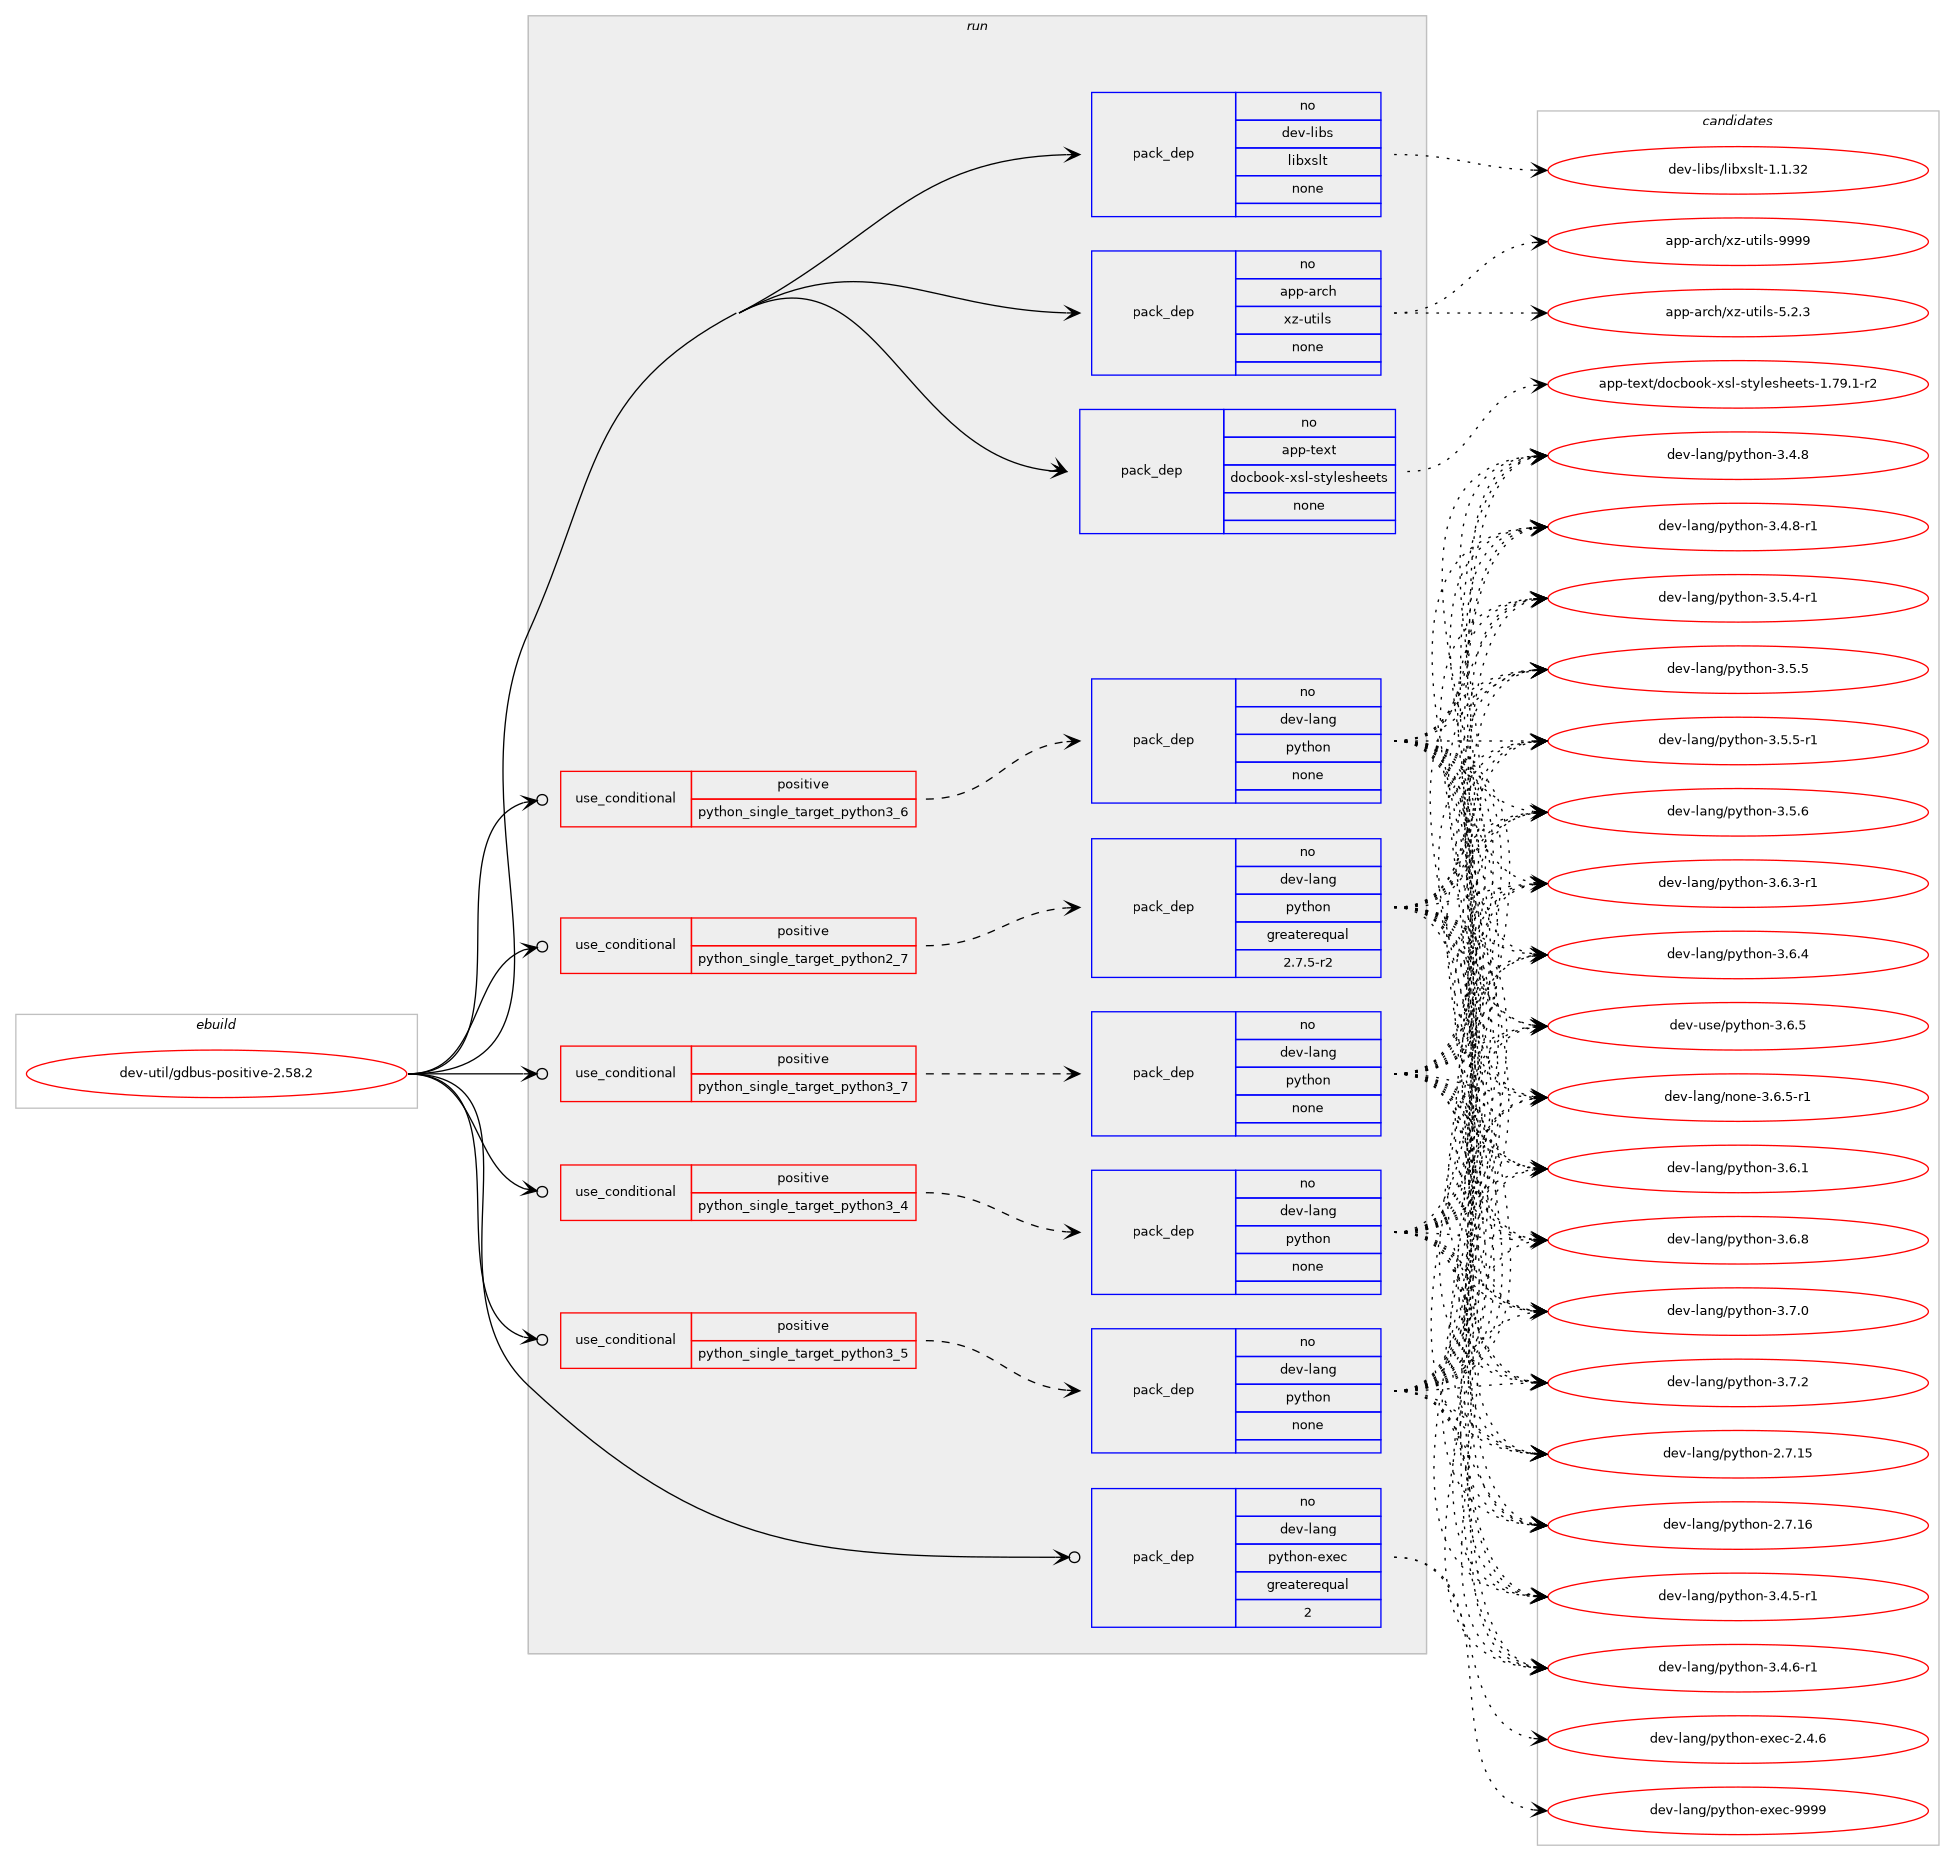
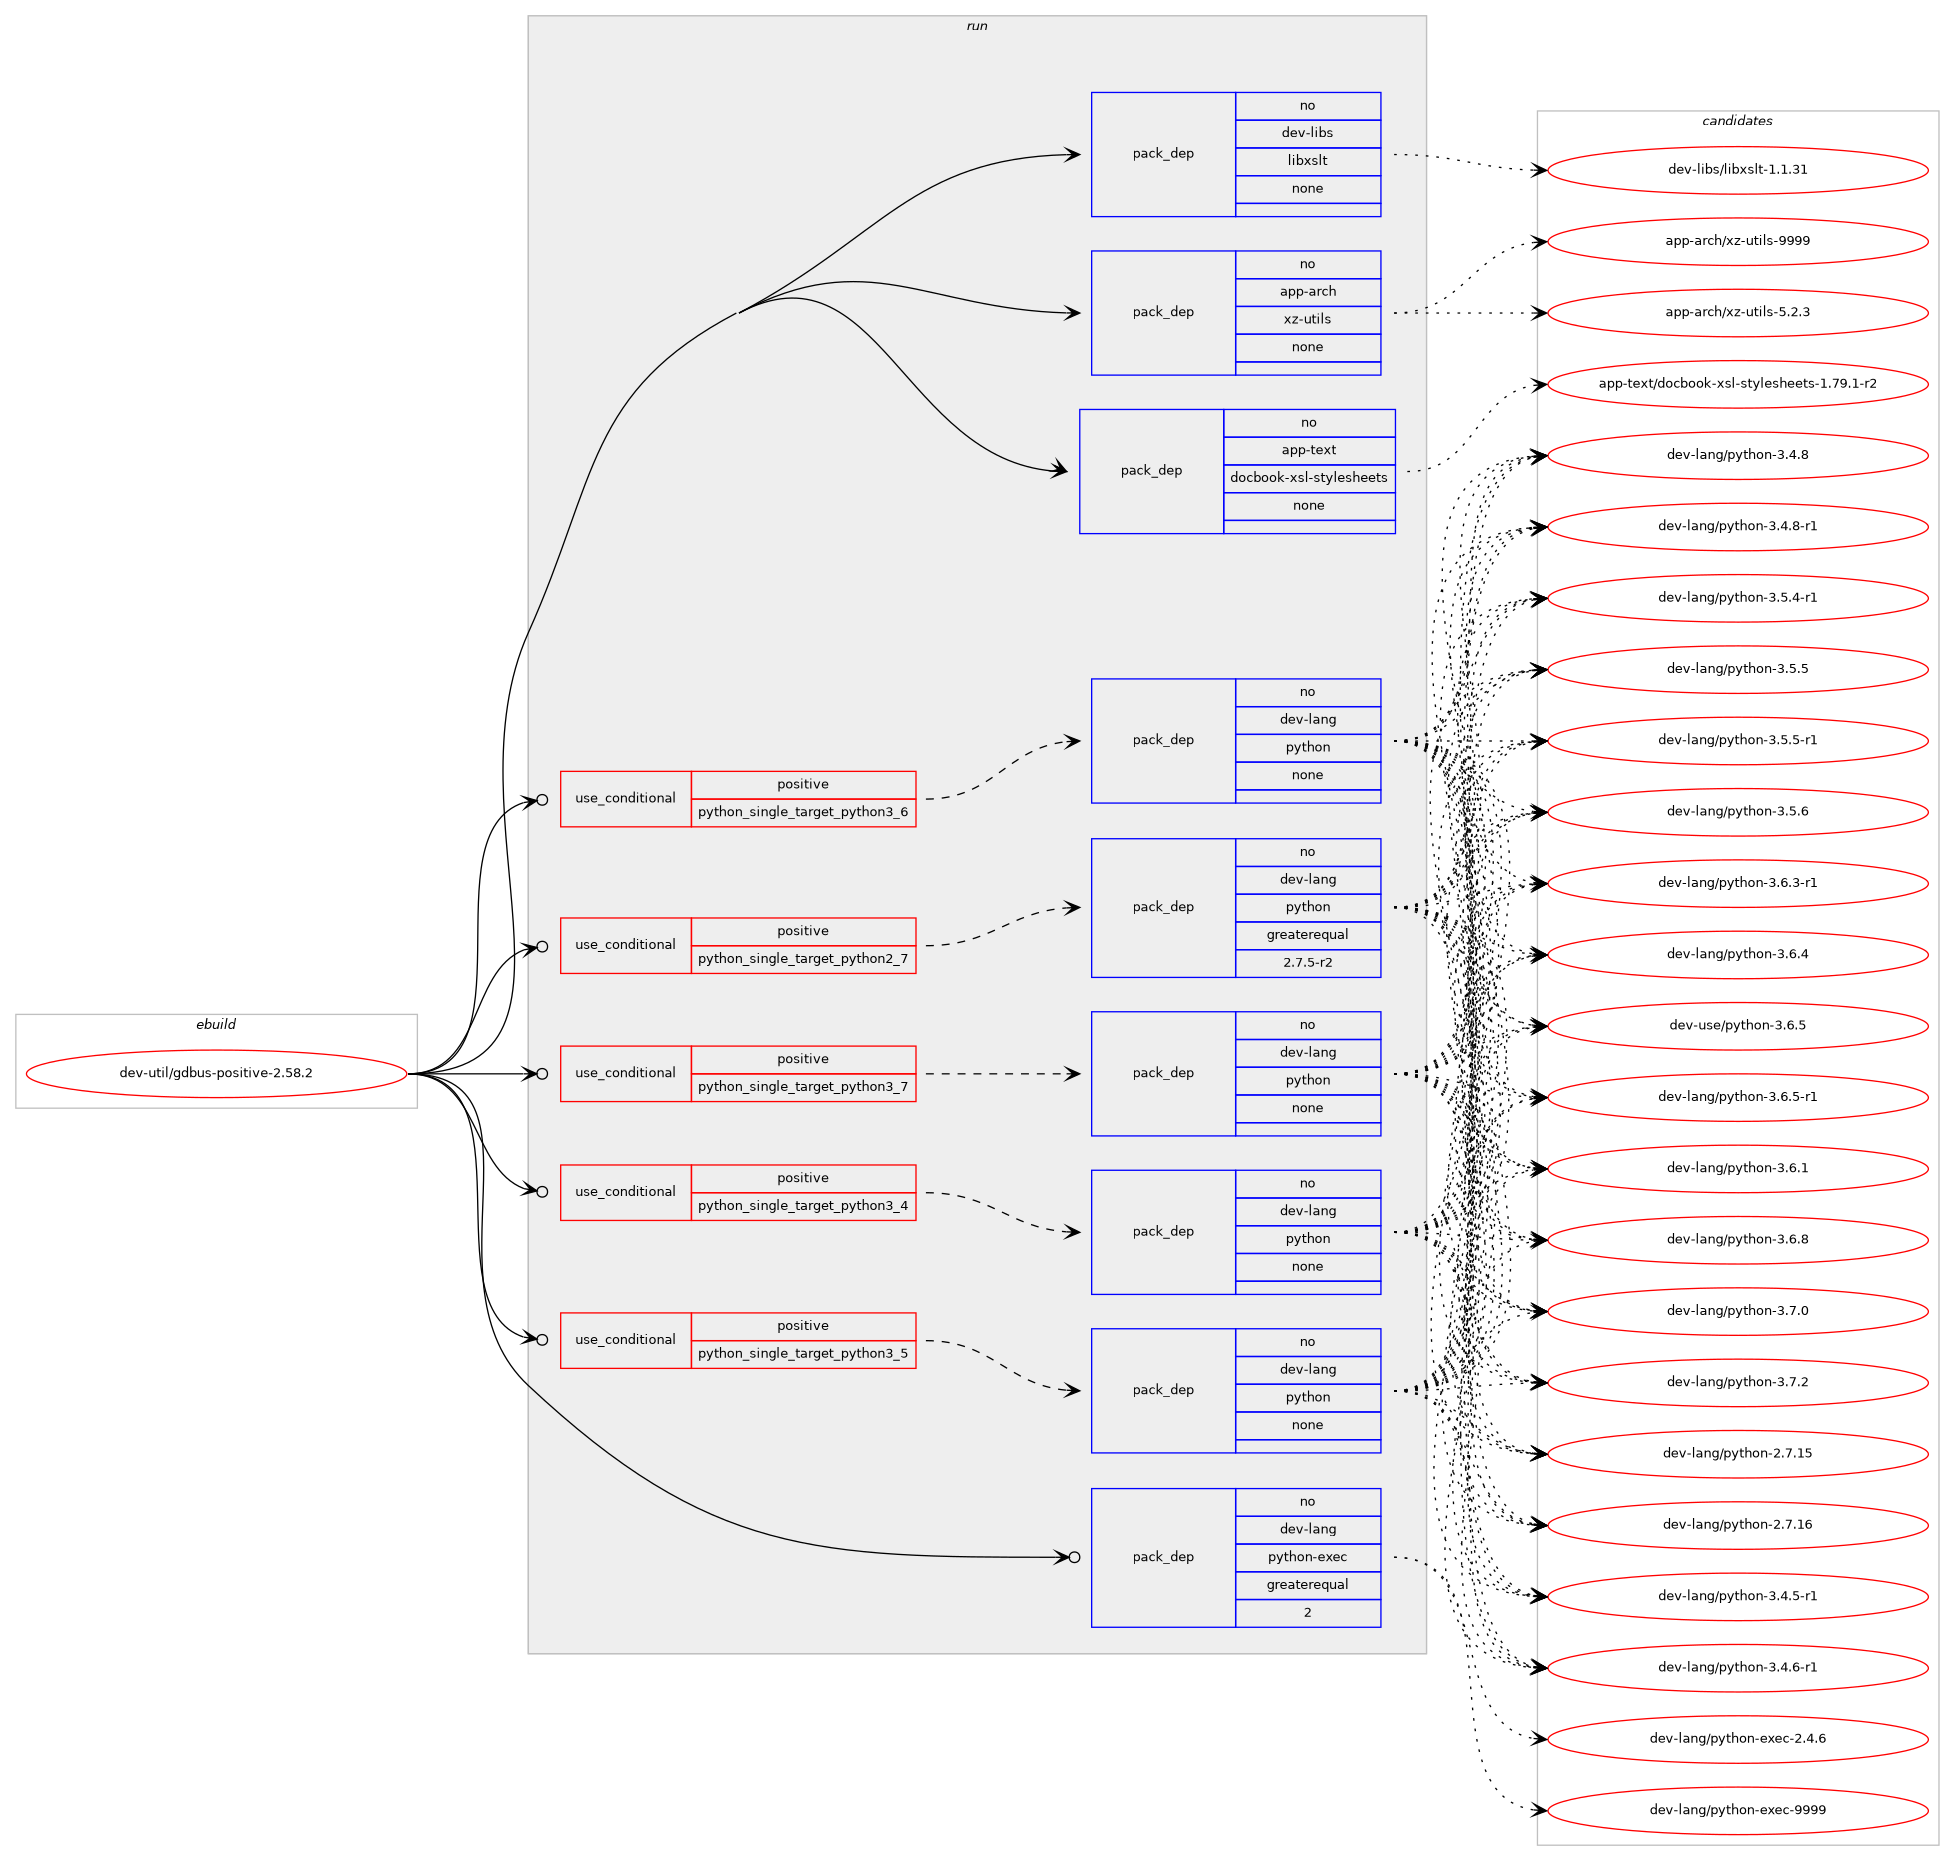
(1738, 170) -> (1738, 170)
(1738, 1098) -> (1738, 1098)
